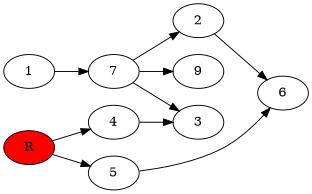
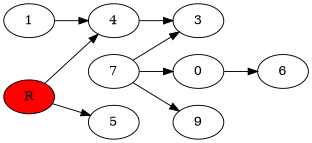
(198, 21) -> (198, 71)
(67, 71) -> (67, 21)
(207, 155) -> none
